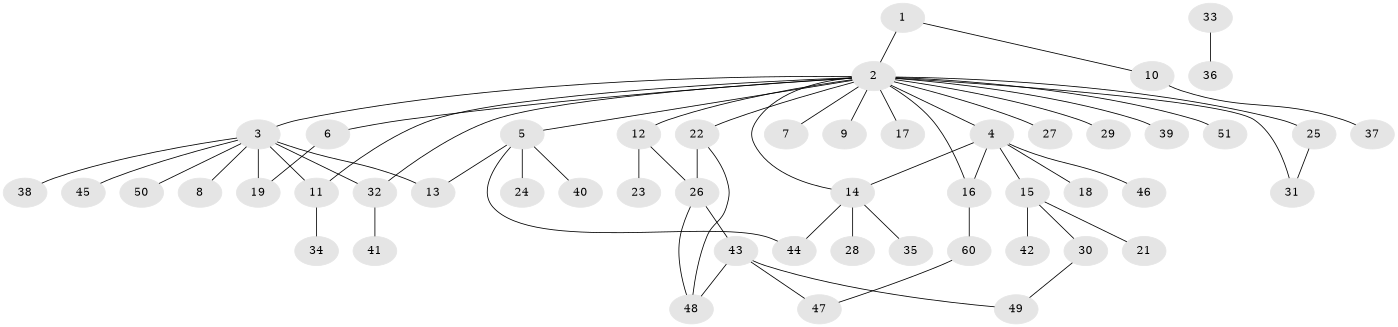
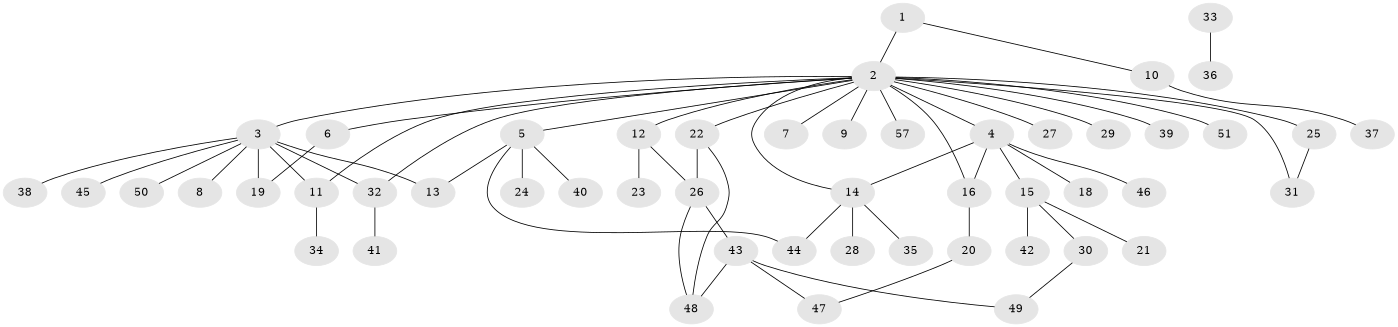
(903, 134) -> (903, 134)
(969, 251) -> (969, 251)
